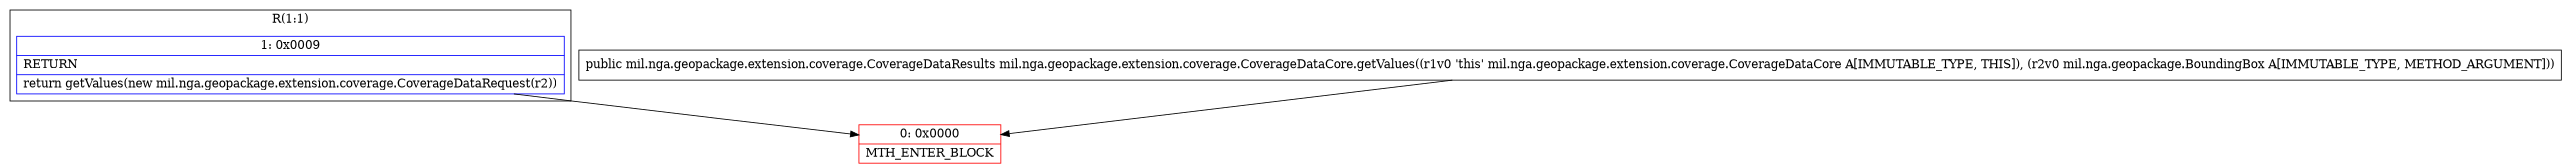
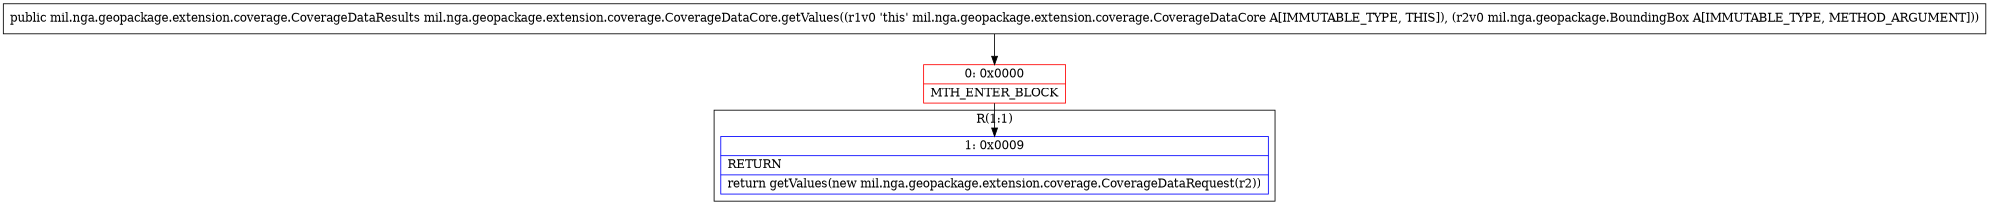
(682, 114) -> (995, 116)
